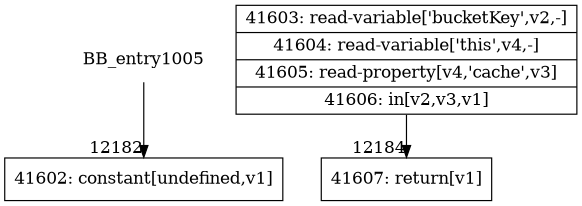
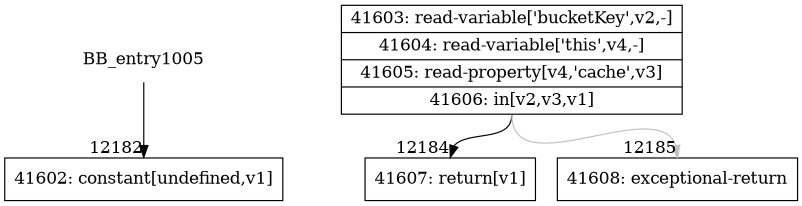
none -> (677, 179)
